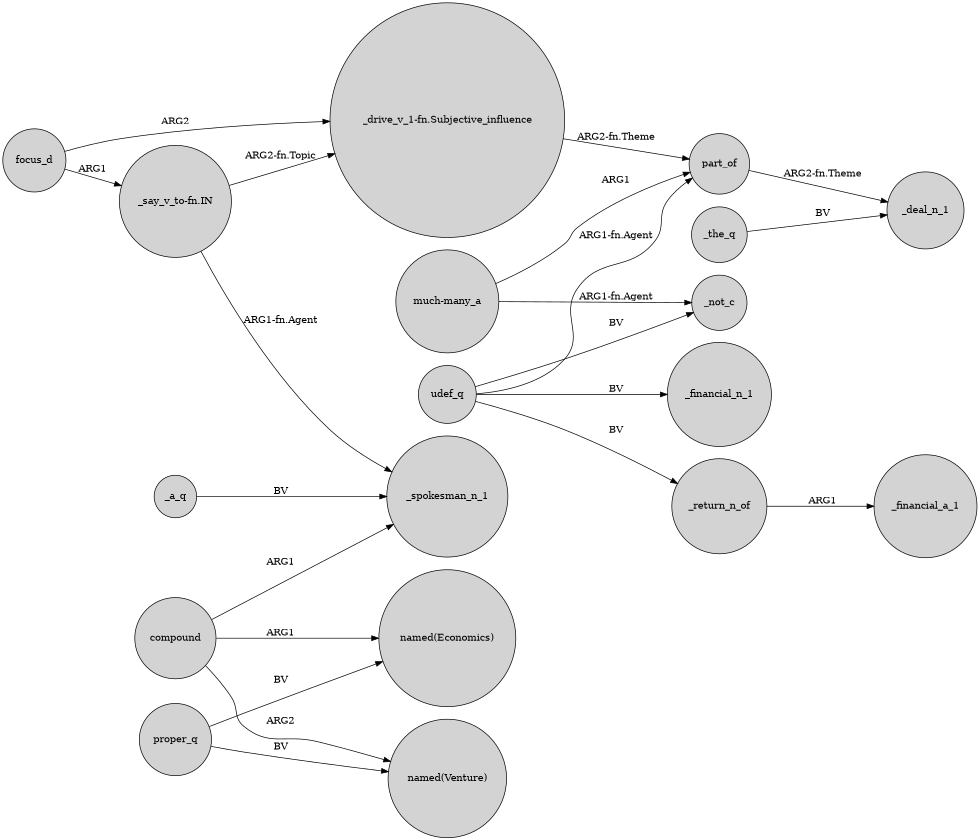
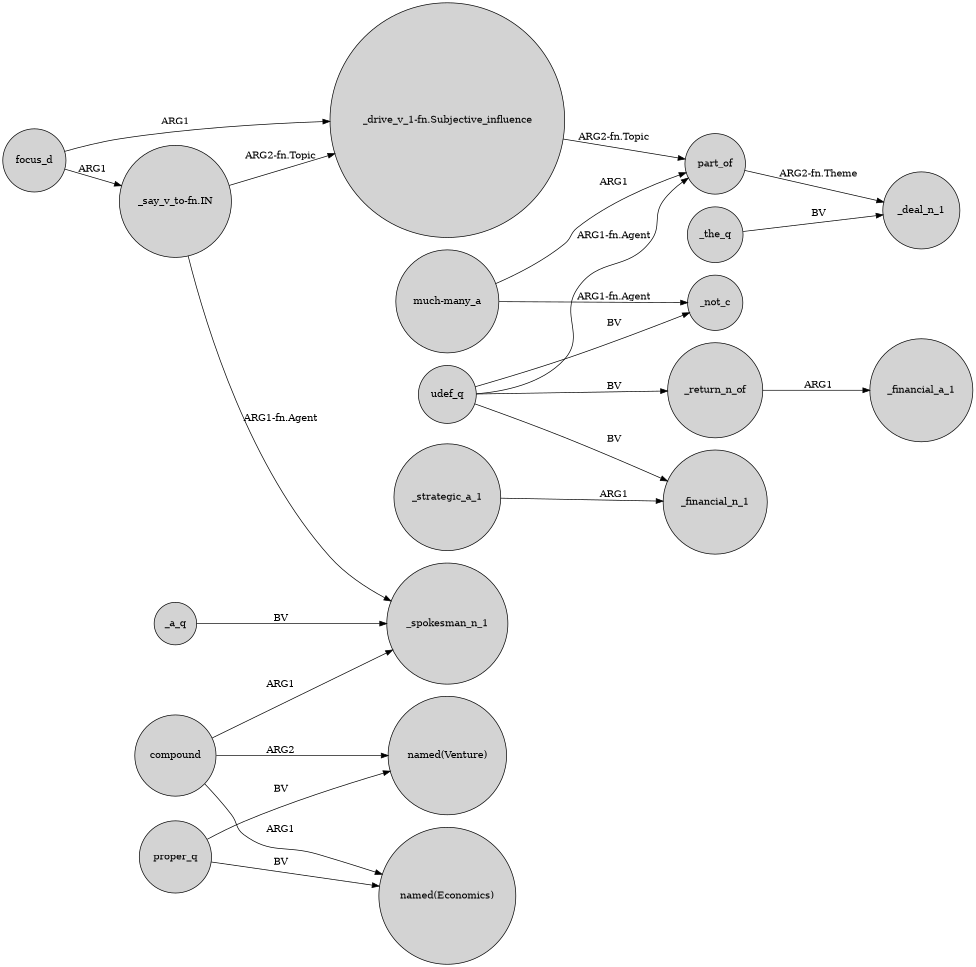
(175, 122) -> (175, 122)
(616, 137) -> (614, 137)
none -> (447, 497)
